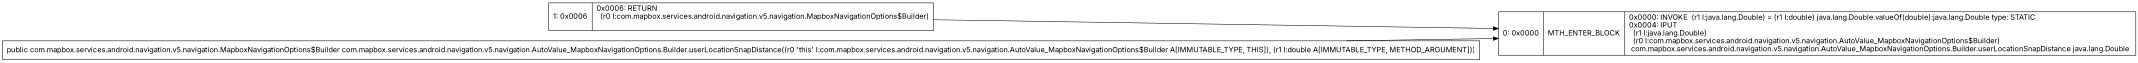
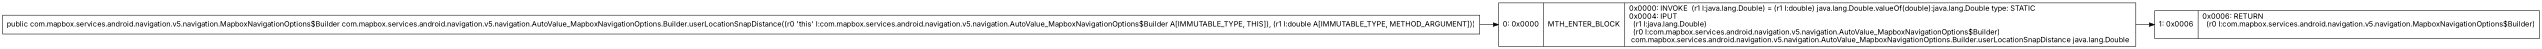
(1213, 24) -> (2143, 25)
